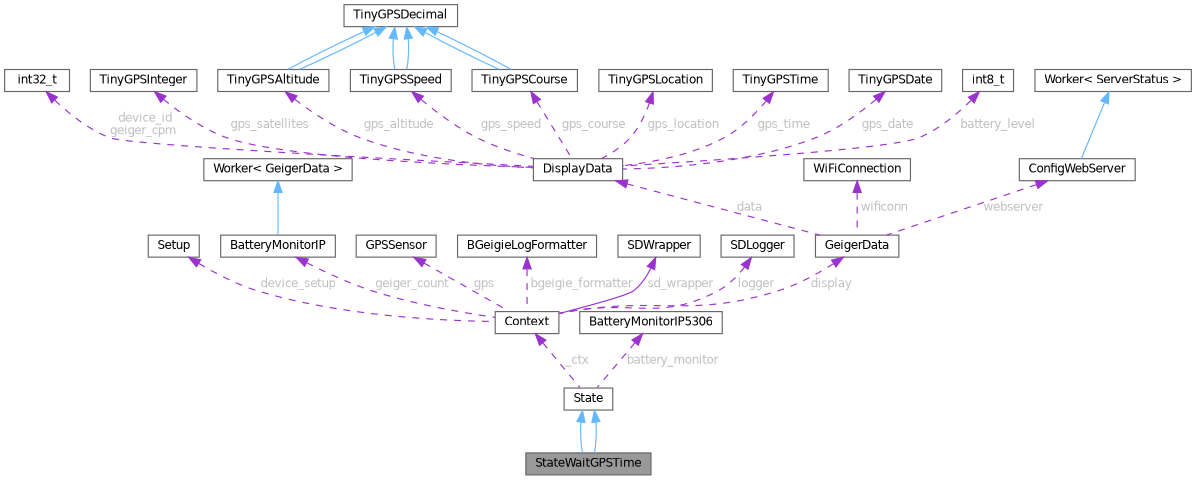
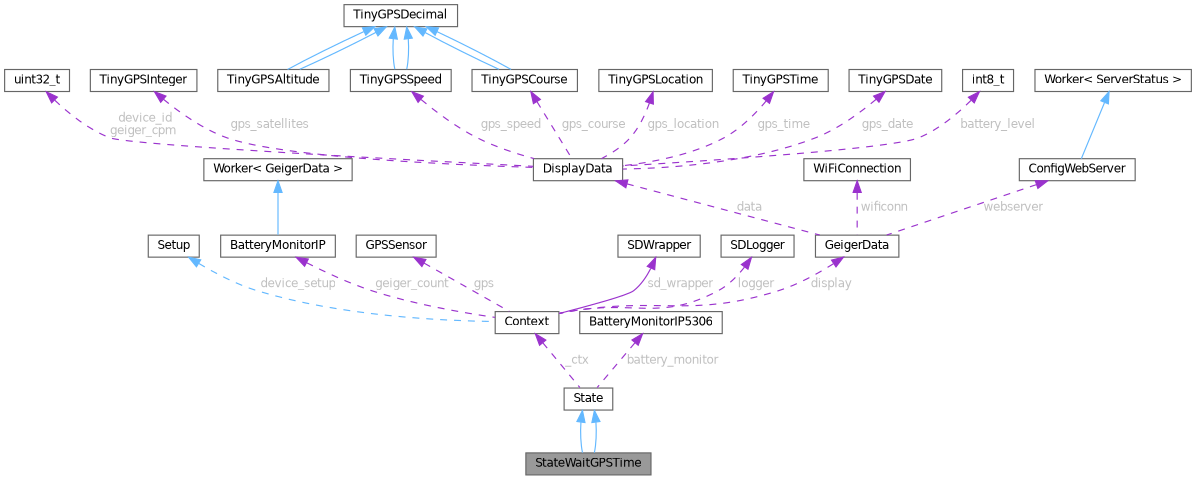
(37, 81) -> (37, 81)
(408, 152) -> none
(527, 246) -> none
(343, 310) -> (343, 310)
